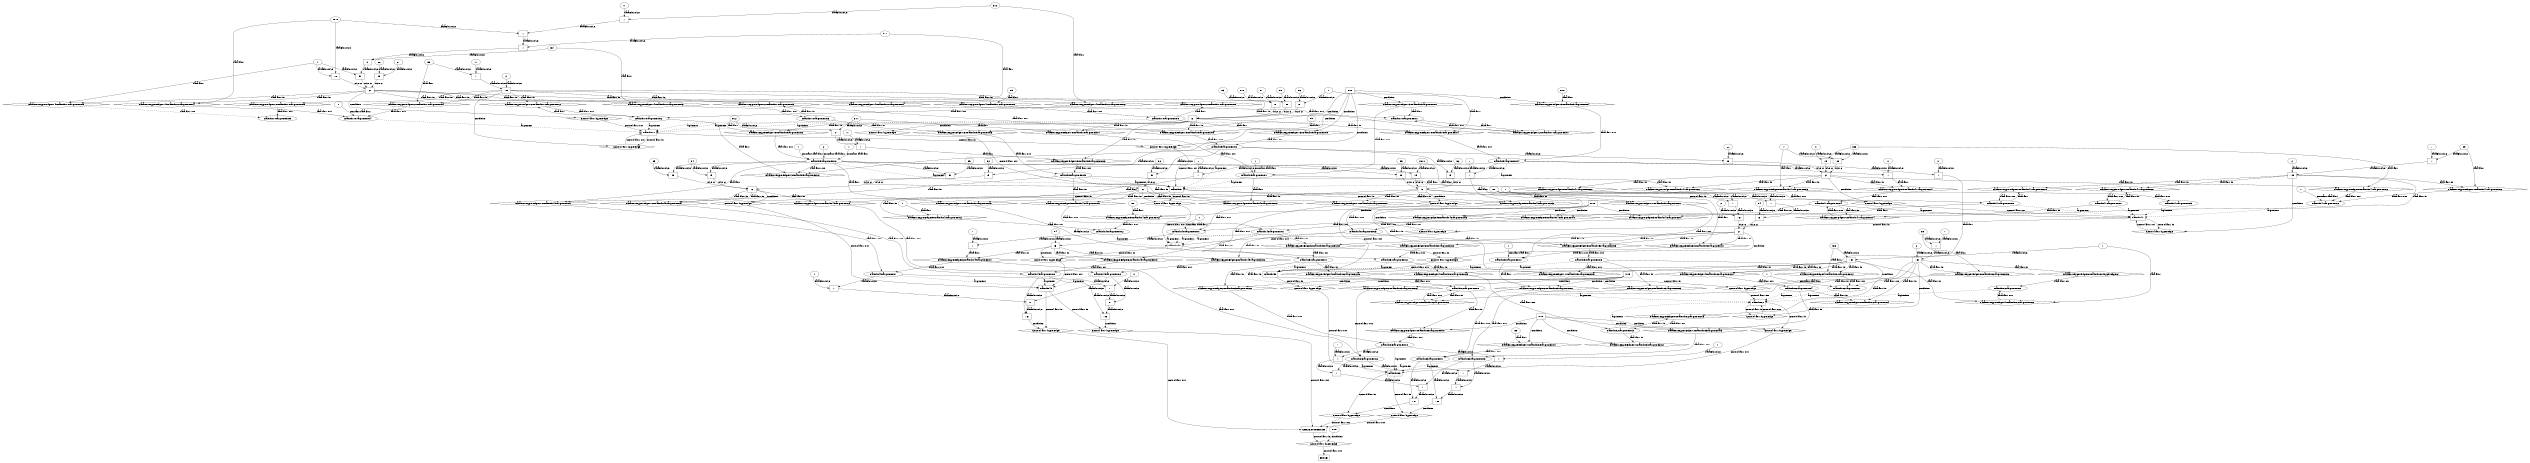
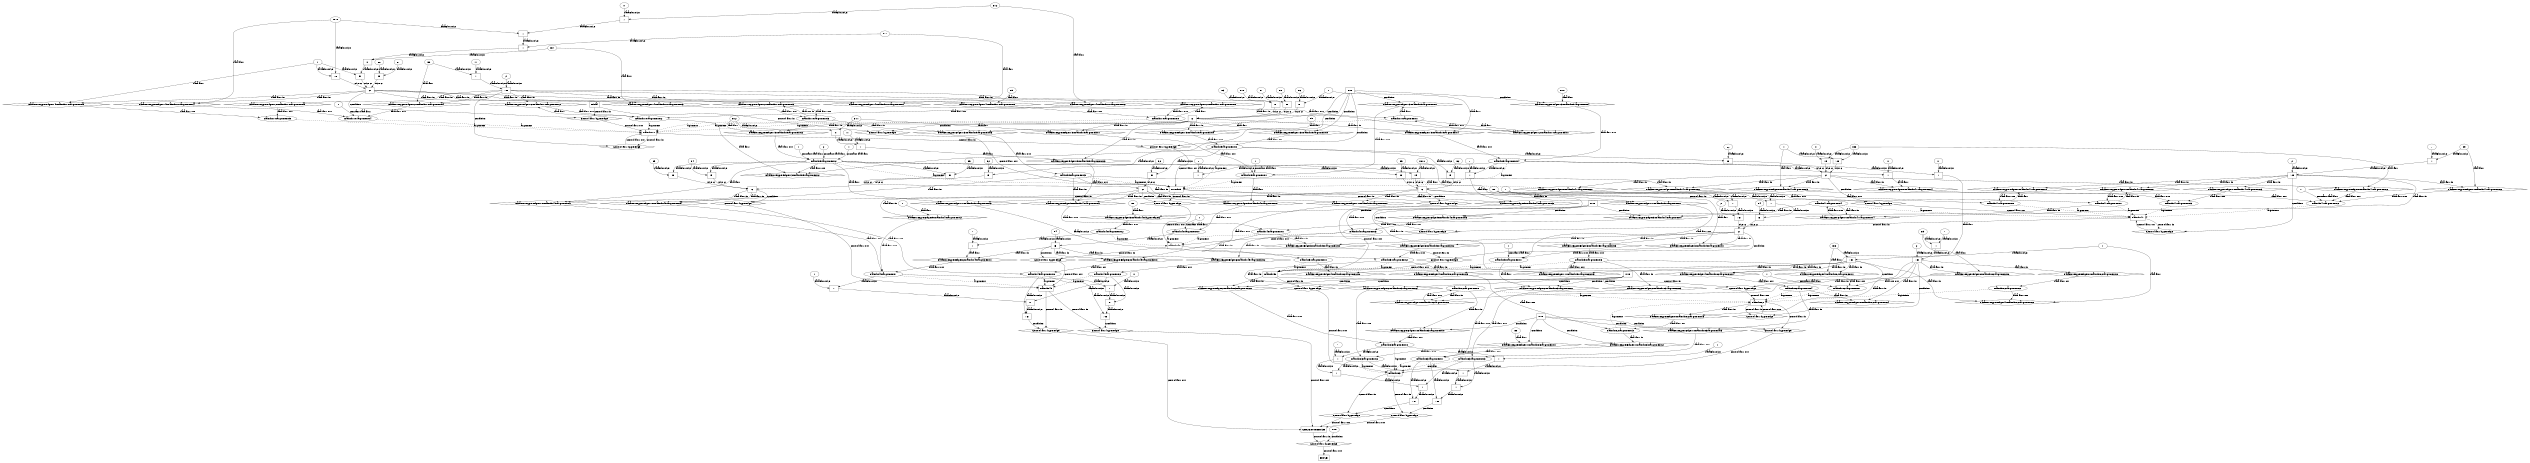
none -> (594, 104)
none -> (1175, 109)
(1411, 111) -> (1400, 112)
(169, 112) -> (169, 112)
(808, 112) -> (808, 112)
(976, 119) -> (805, 108)
none -> (468, 127)
(1076, 168) -> (1092, 182)
(1406, 180) -> (1406, 180)
(1176, 189) -> (1176, 189)
none -> (2235, 189)
(1868, 196) -> (2121, 193)
none -> (1893, 199)
(822, 203) -> none
(2007, 215) -> (2007, 215)
(1133, 218) -> (1133, 218)
(1548, 218) -> none
(1026, 224) -> (887, 235)
(1206, 235) -> none
(1459, 239) -> none
(1313, 252) -> none
(1586, 267) -> (1569, 266)
(1258, 268) -> (1249, 281)
(1249, 271) -> (1249, 271)
(2091, 274) -> (2091, 274)
(1400, 281) -> none
(1892, 281) -> (1892, 281)
(1175, 293) -> (1495, 348)
(1997, 296) -> (2013, 295)
(1364, 324) -> (1364, 324)
(1648, 324) -> (1721, 309)
(1432, 366) -> (1432, 366)
